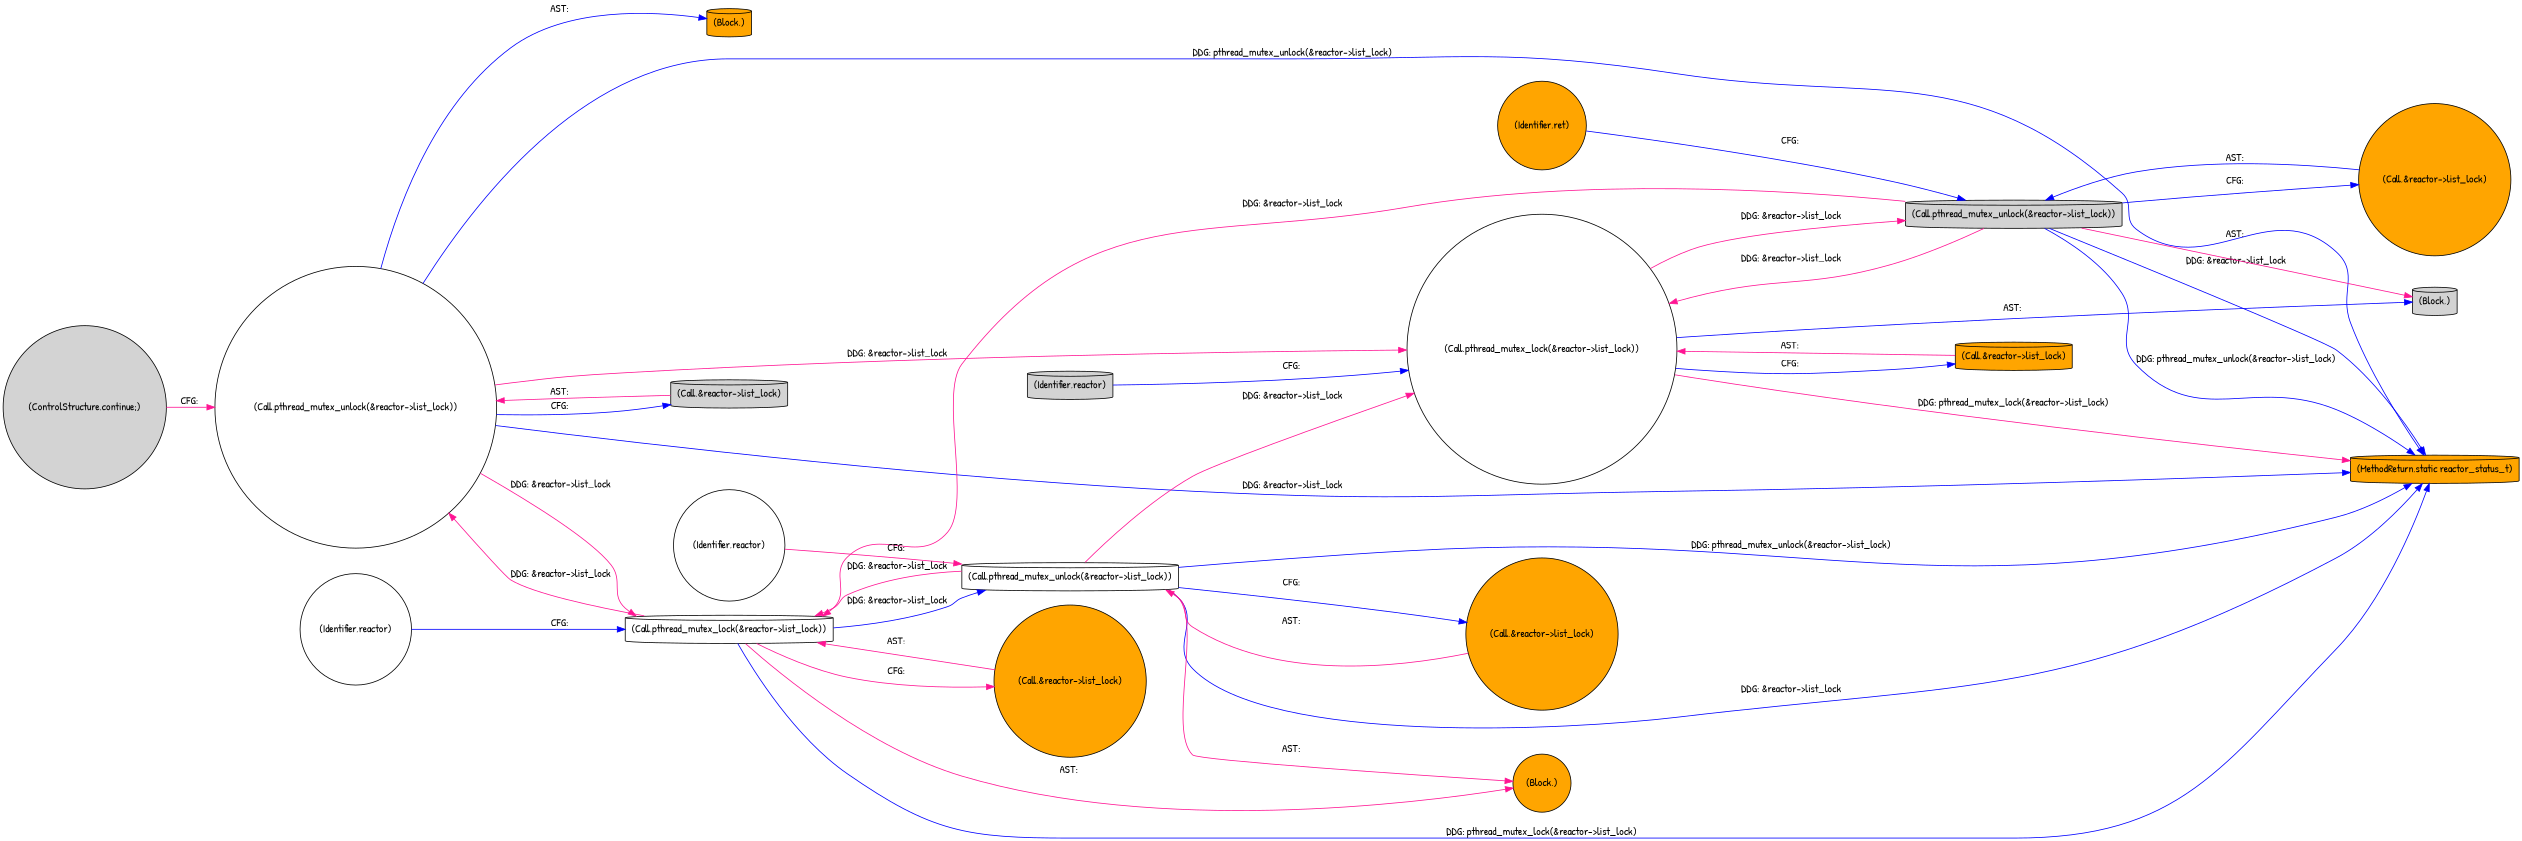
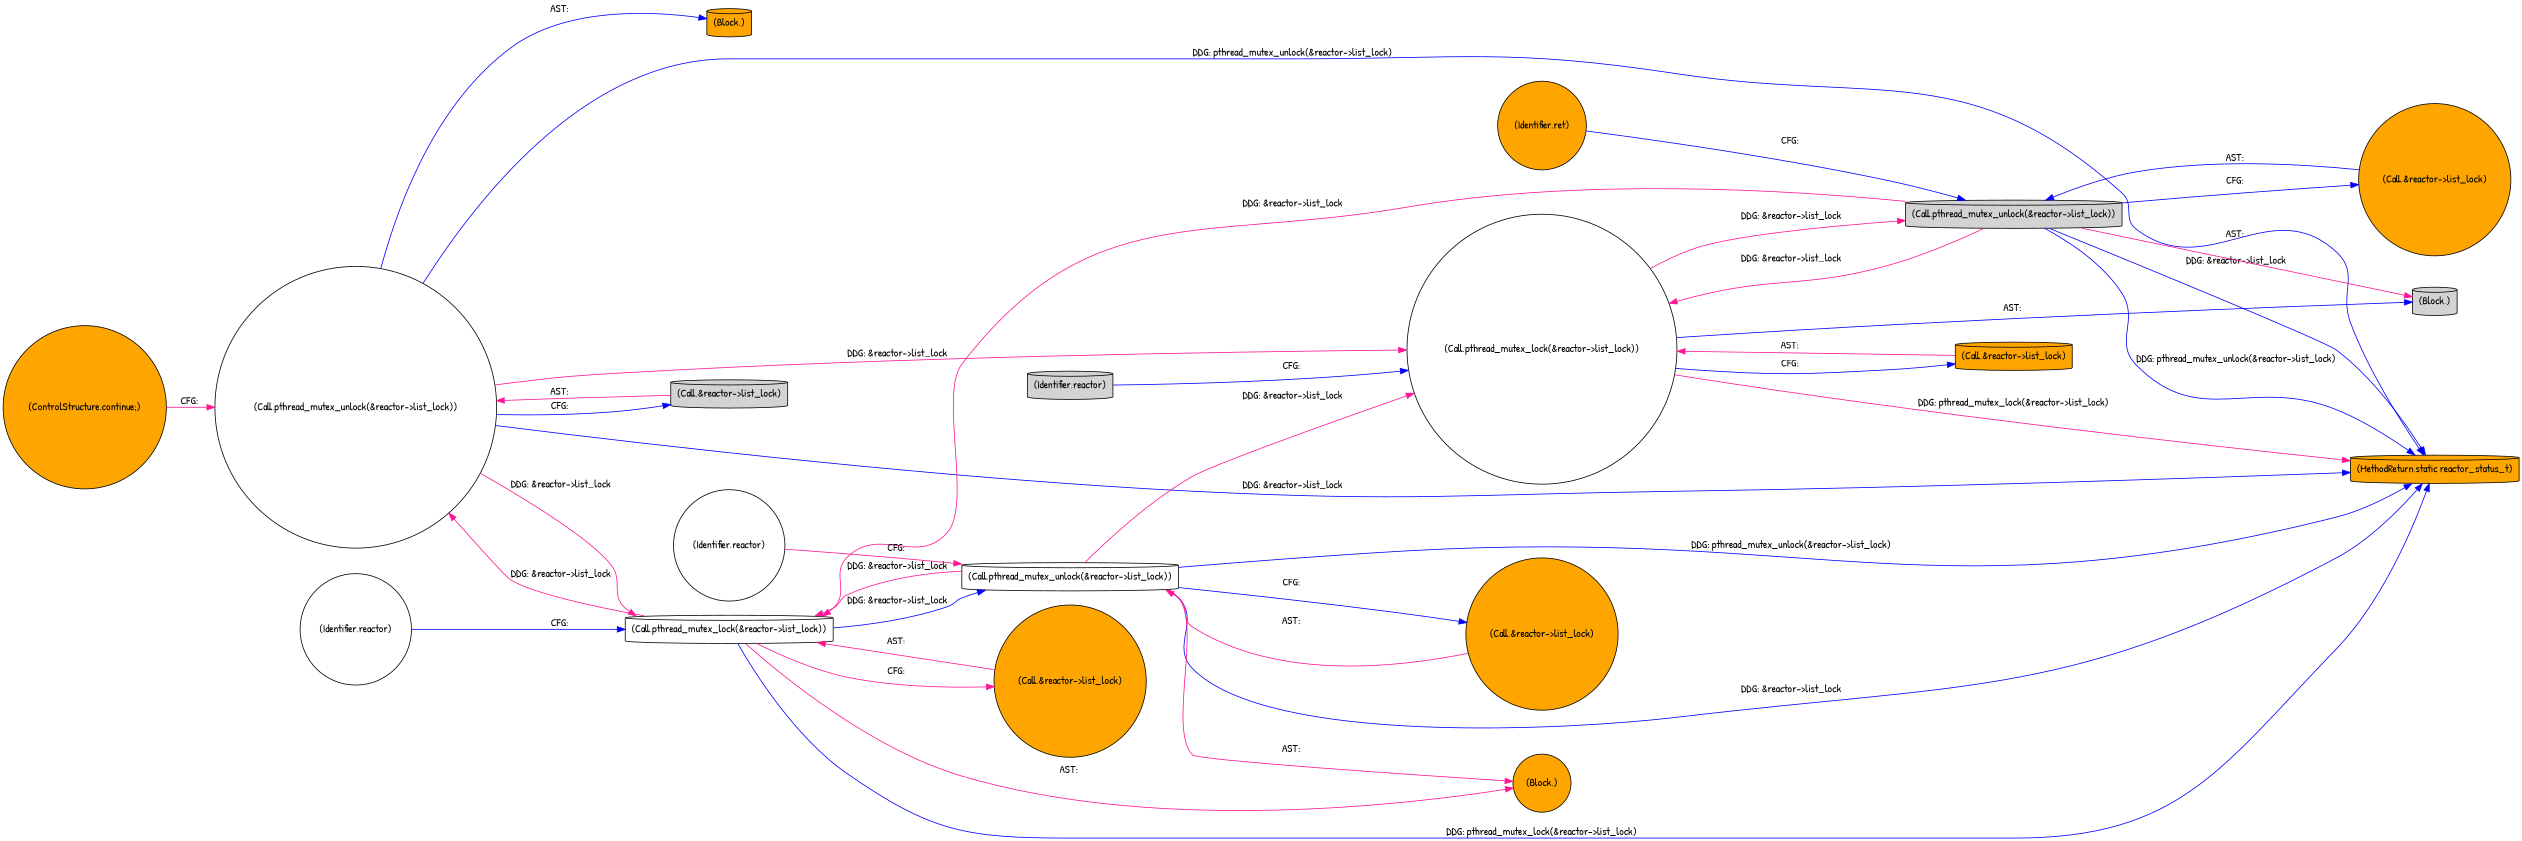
(85, 407) -> (85, 407)
